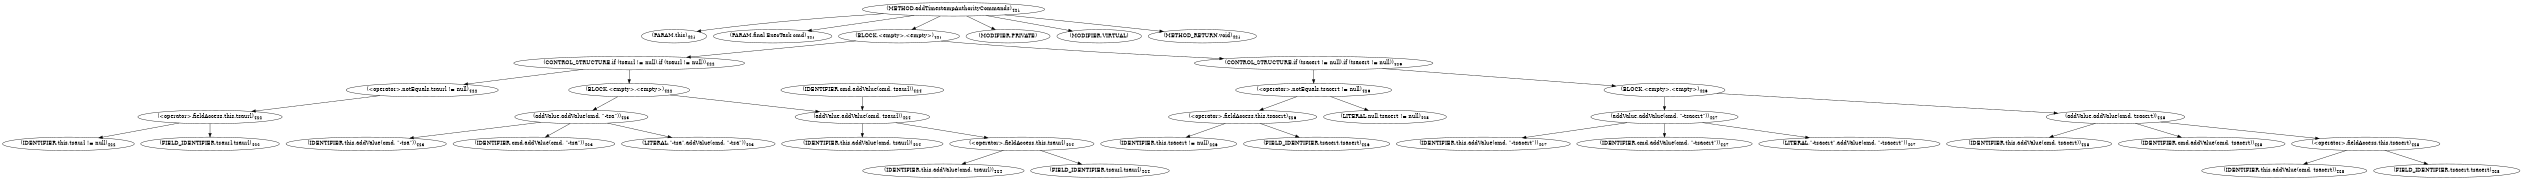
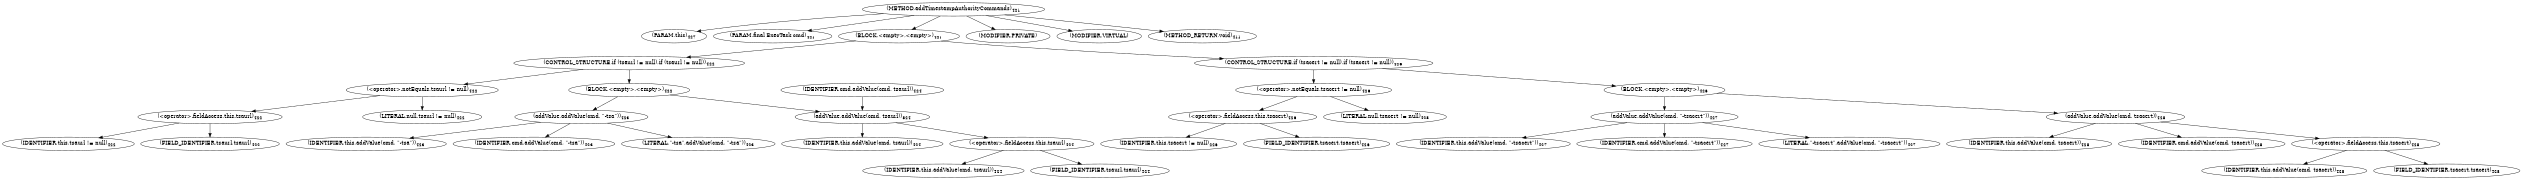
(692, 36) -> (692, 36)
(1237, 36) -> (1237, 36)
(907, 116) -> (907, 116)
none -> (422, 117)
